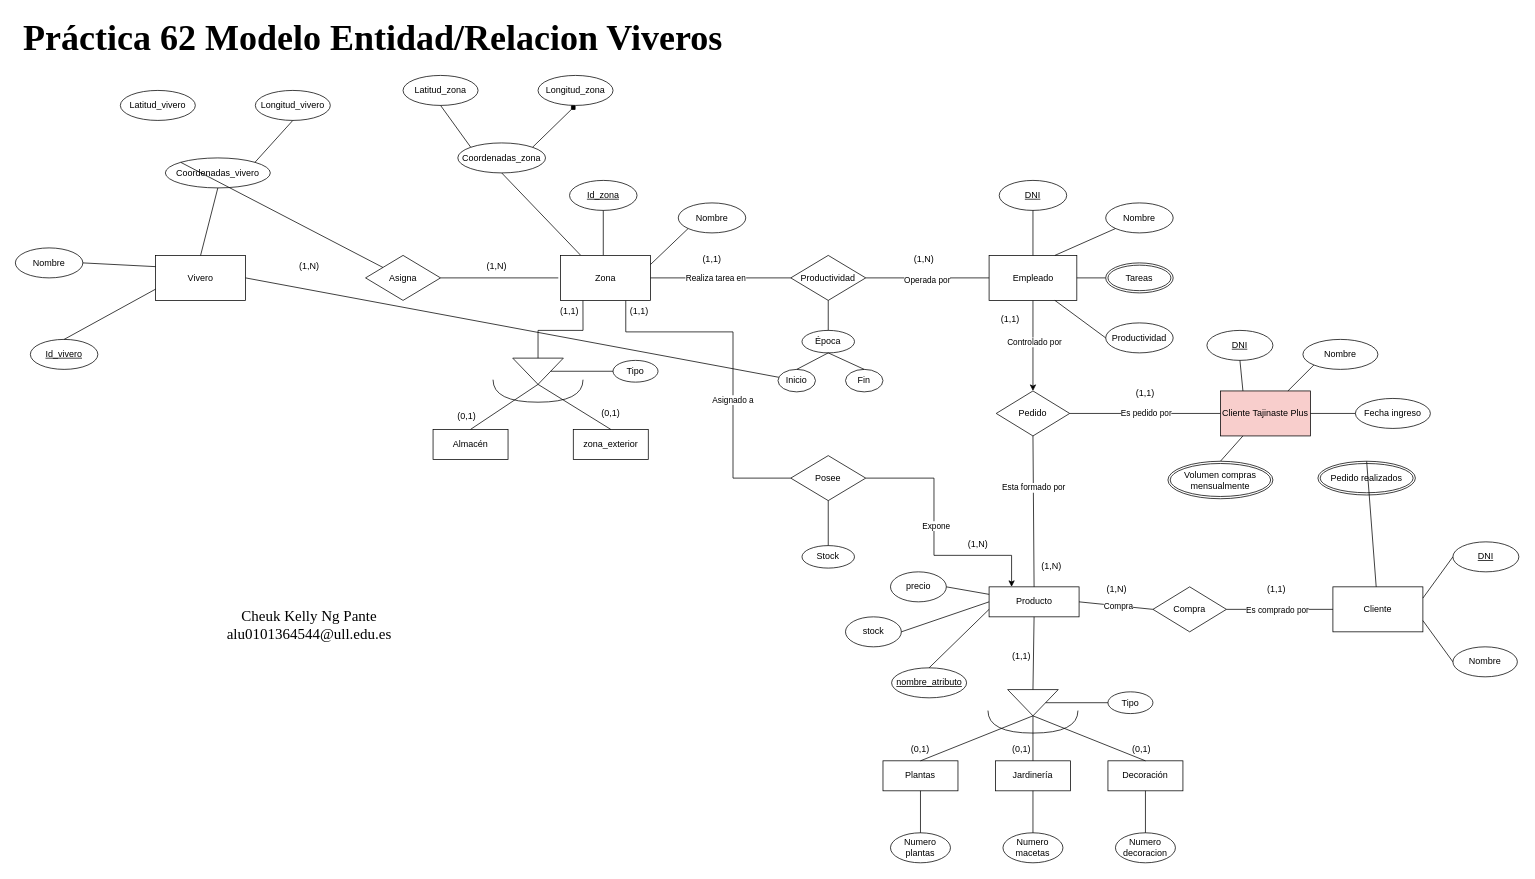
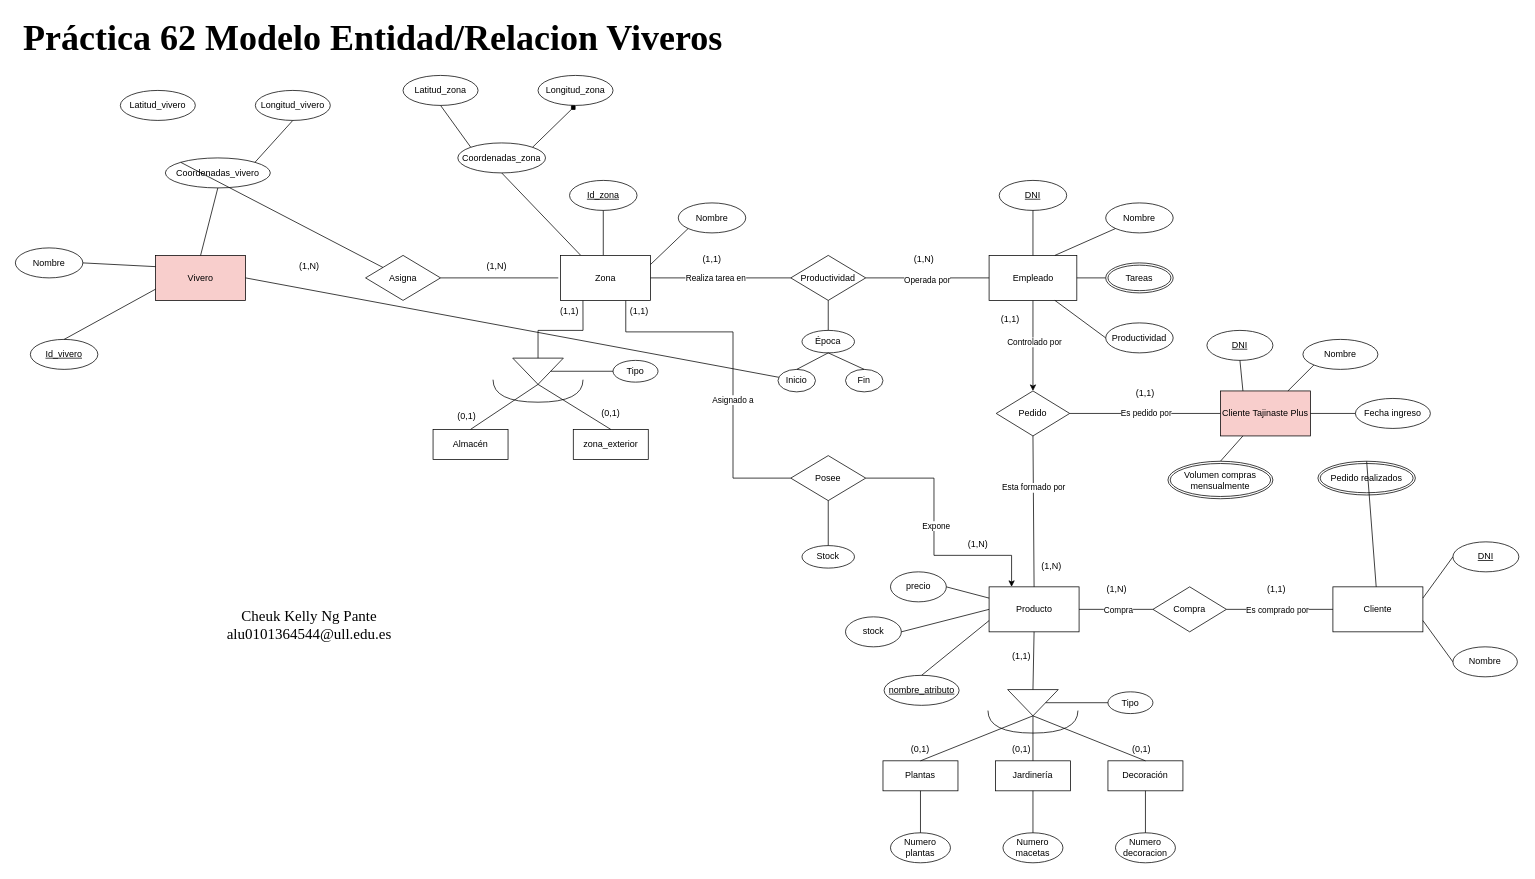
(201, 278) -> (201, 278)
(1034, 602) -> (1034, 609)
(929, 683) -> (922, 690)
